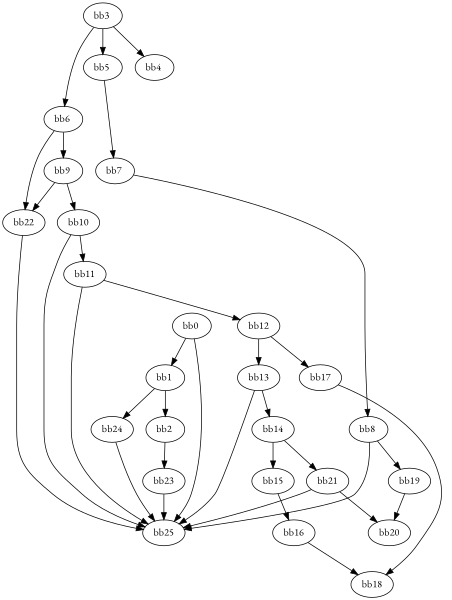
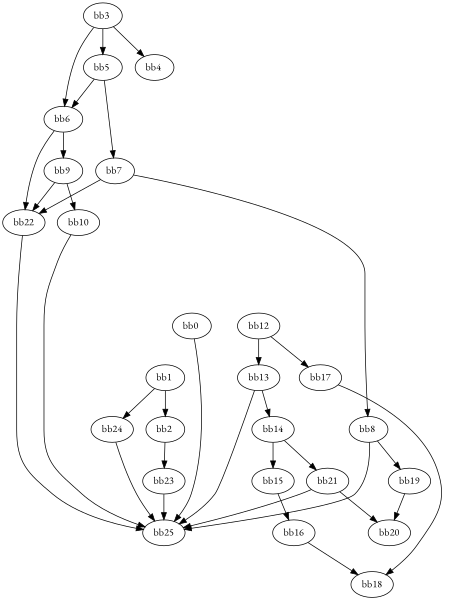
none -> (85, 91)
none -> (76, 193)
(85, 274) -> none
(180, 349) -> none
